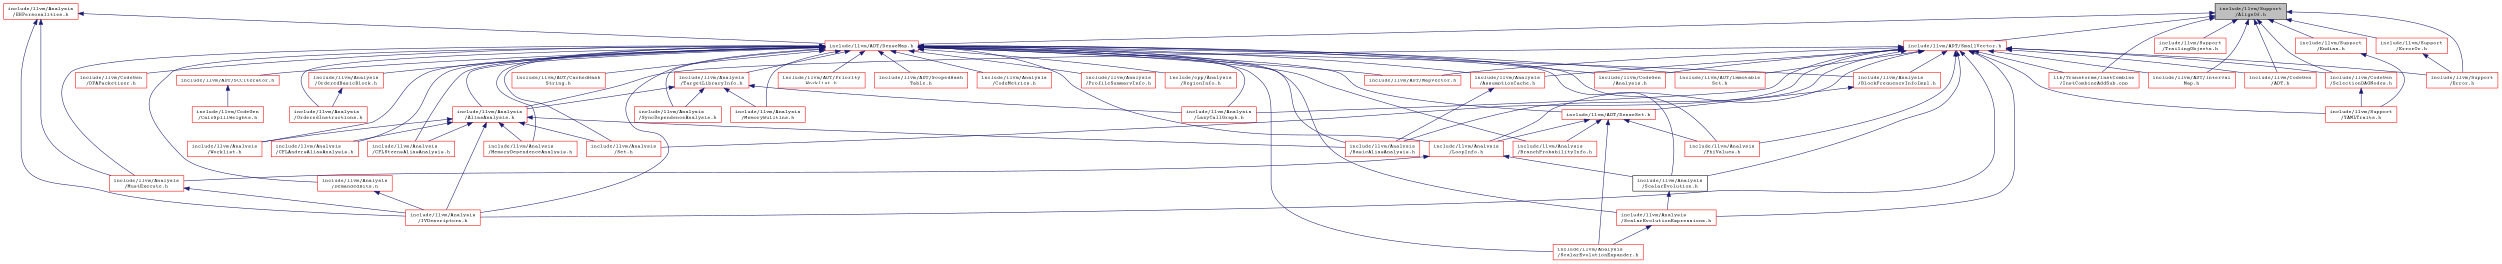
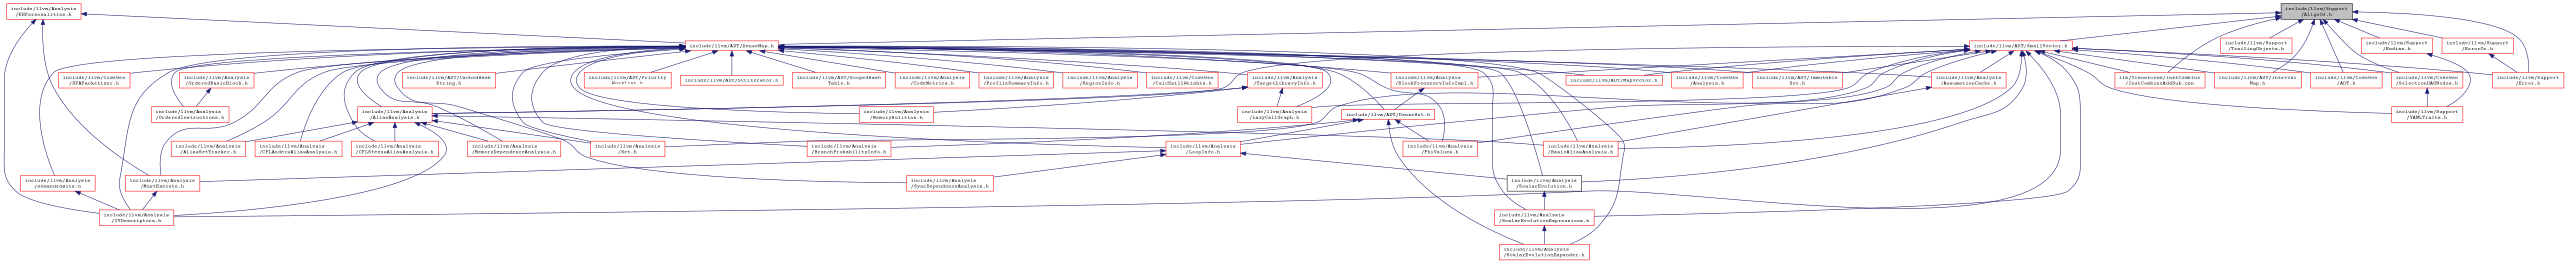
(1201, 80) -> (1100, 80)
(228, 99) -> (965, 57)
(693, 99) -> (1077, 166)
(225, 149) -> (208, 149)
